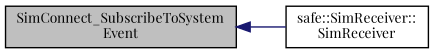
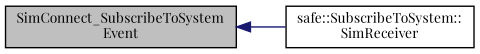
(357, 27) -> (380, 27)
